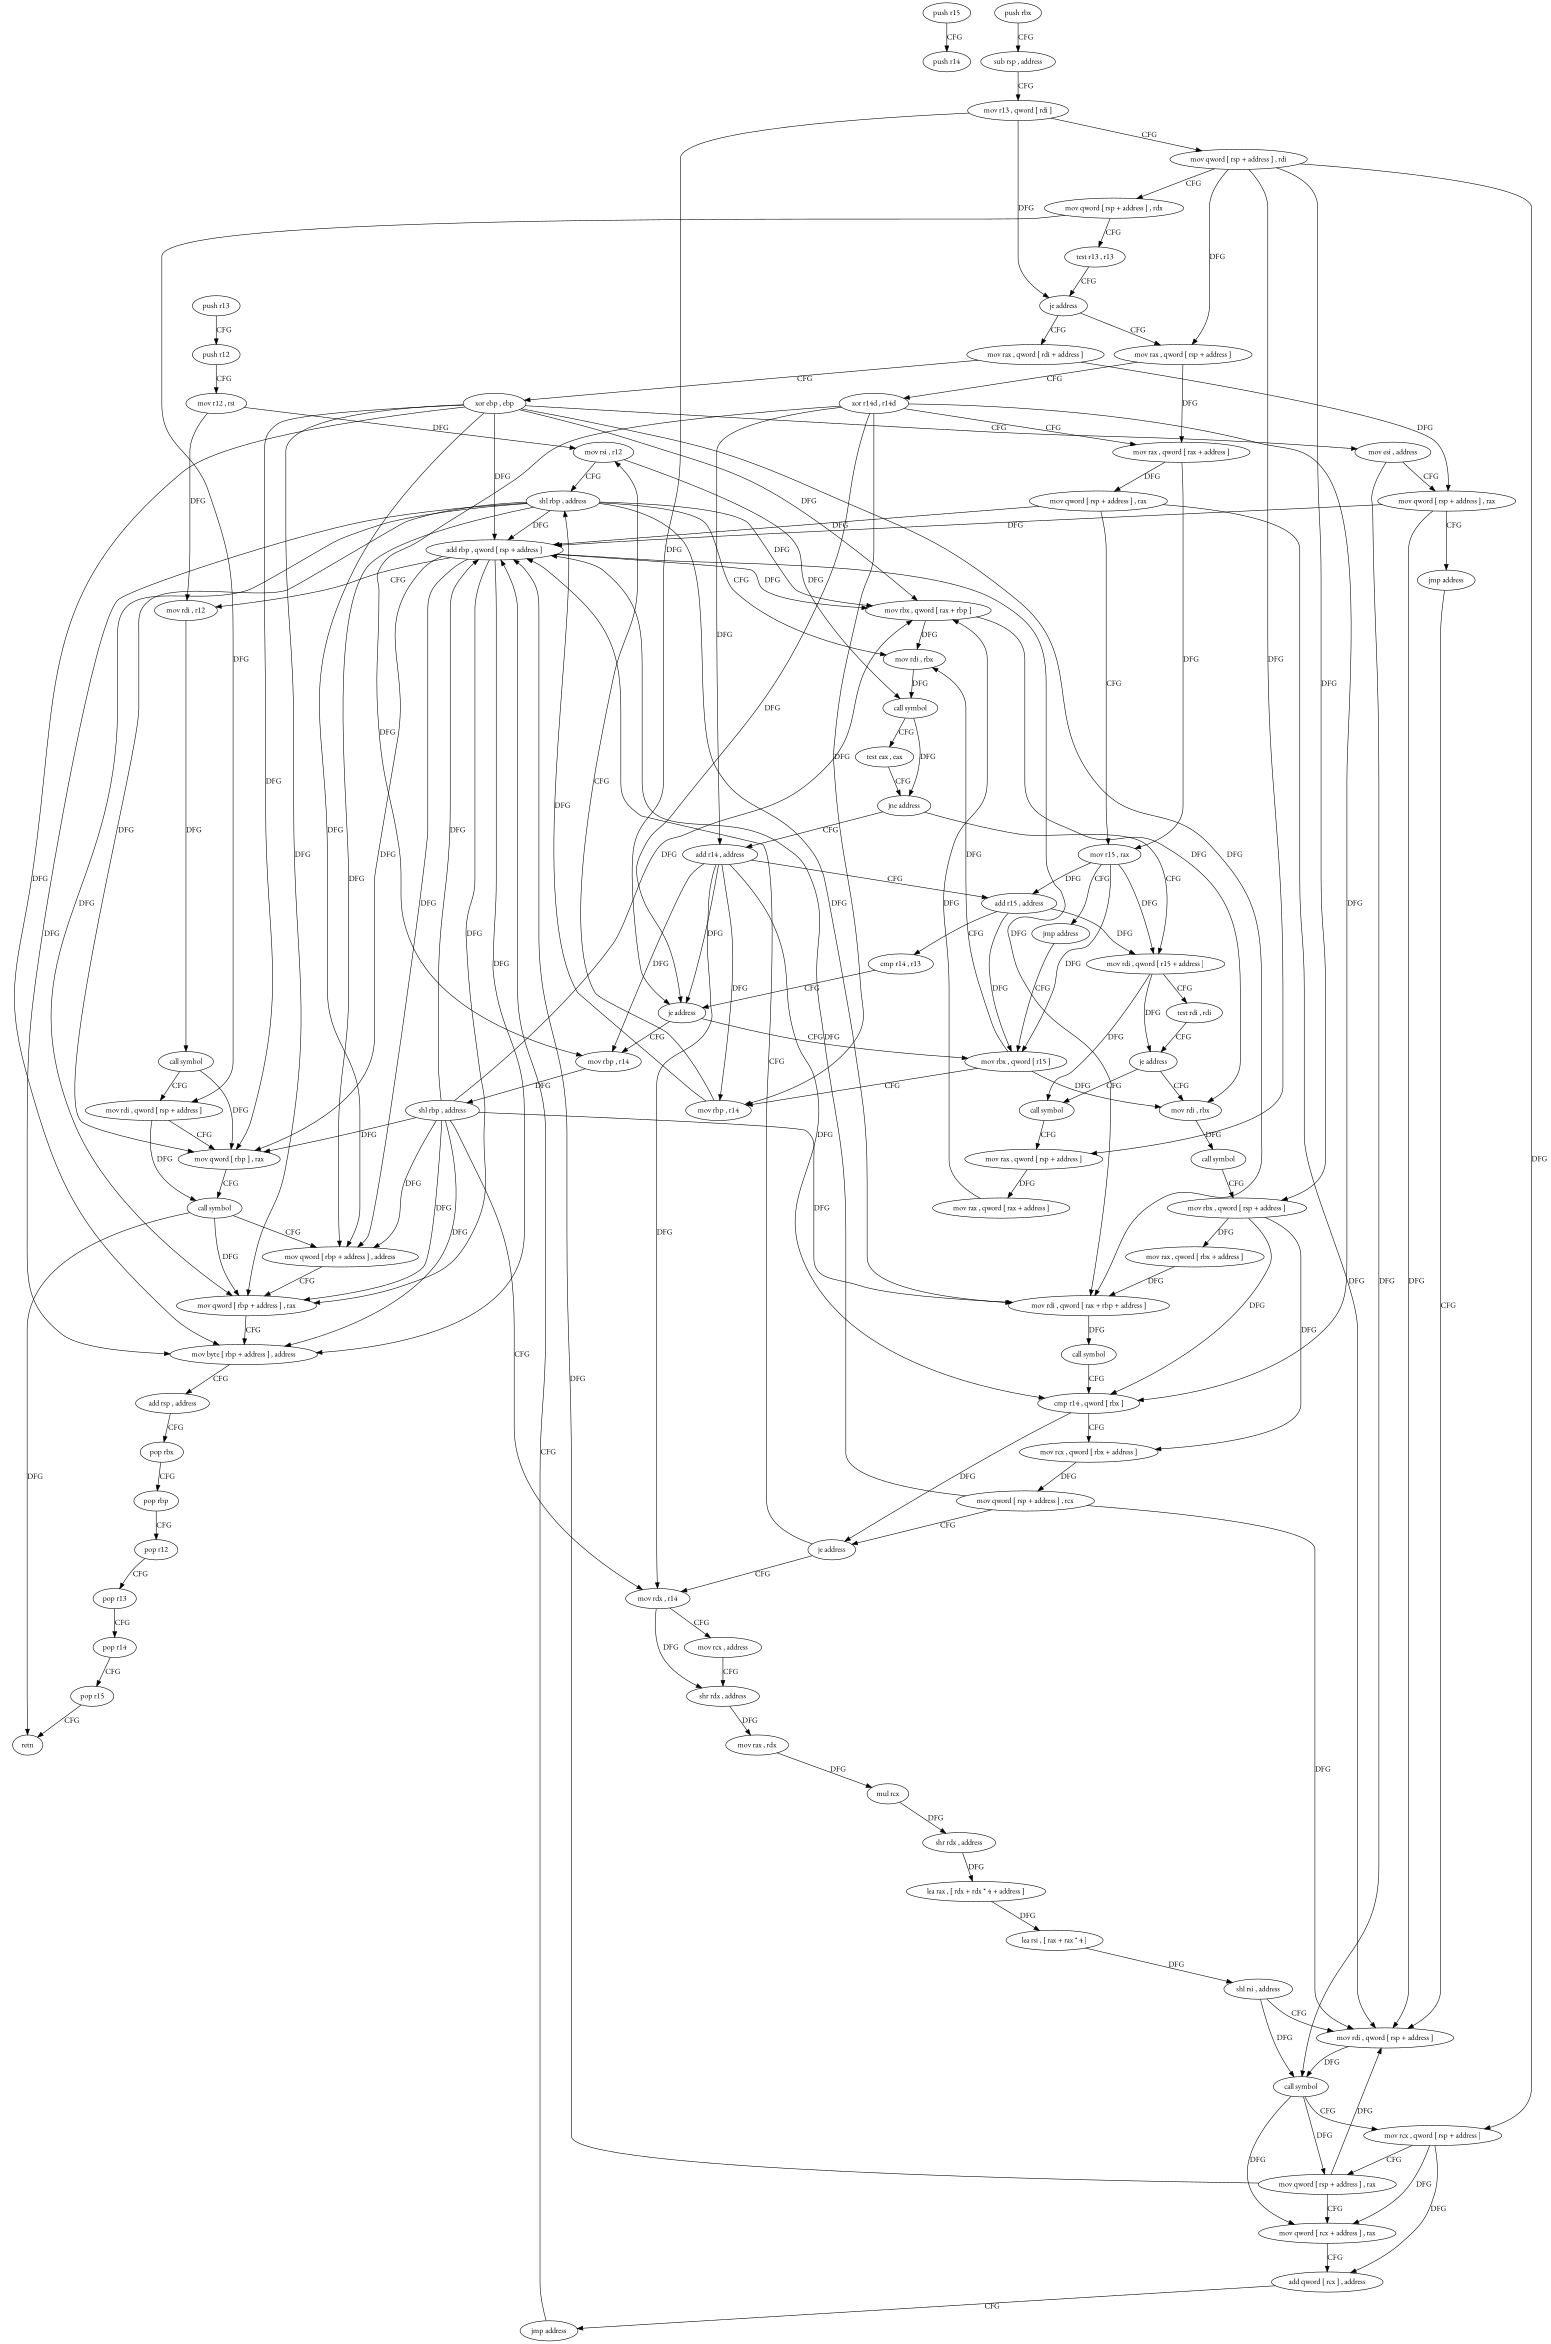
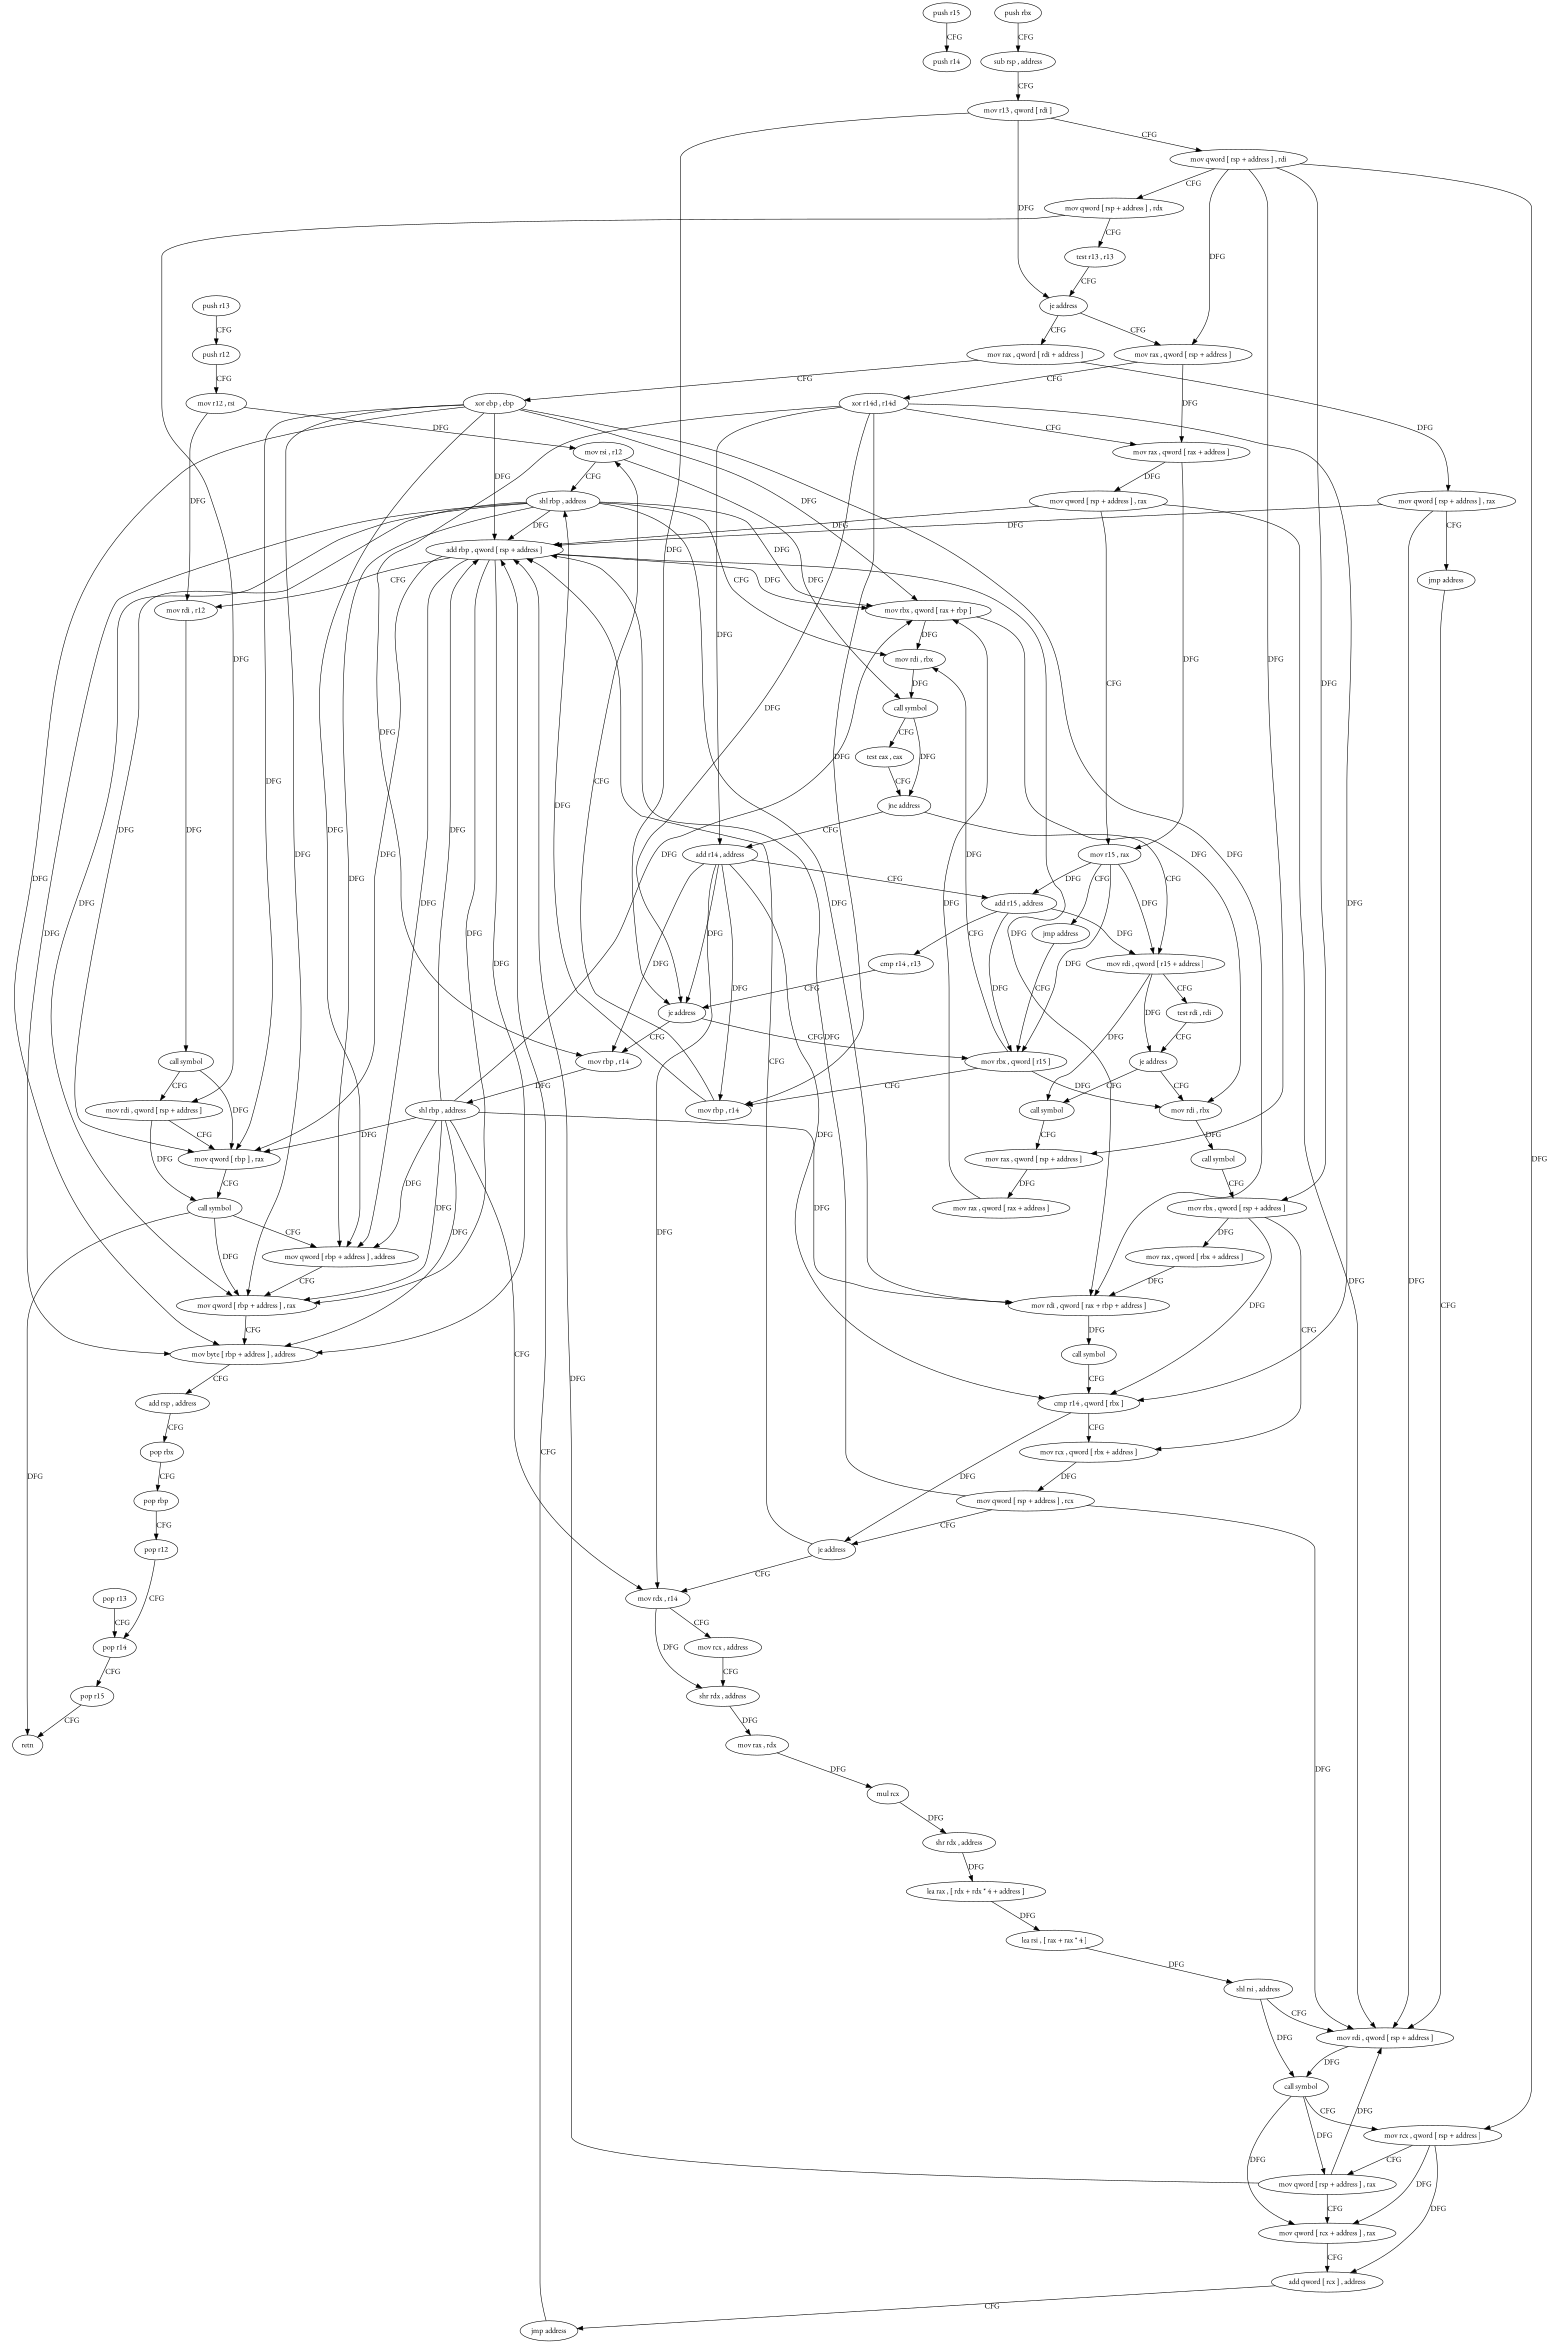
(1393, 452) -> none
(1309, 1330) -> (1309, 1330)
(133, 1570) -> (146, 1599)
